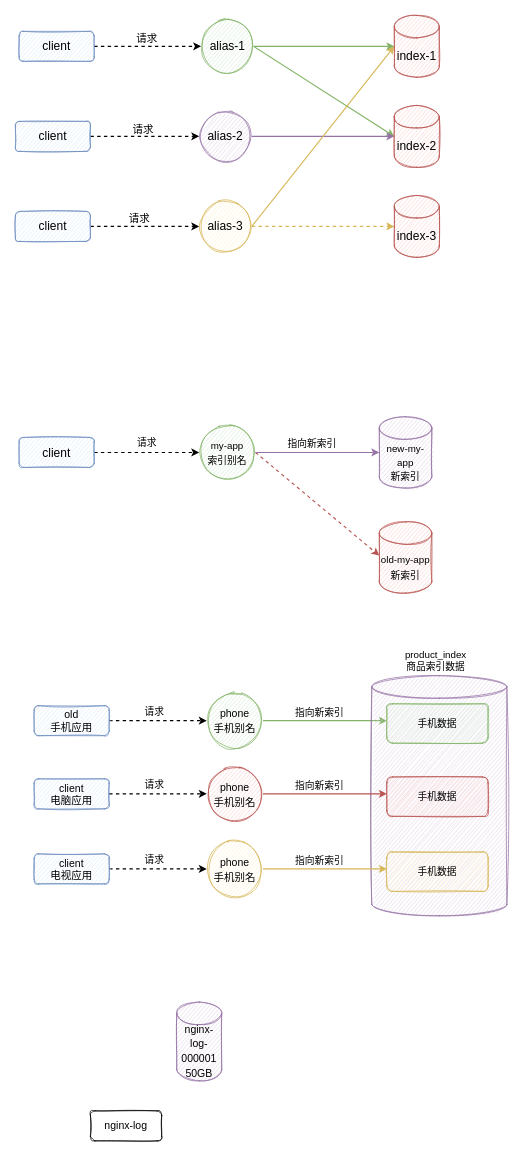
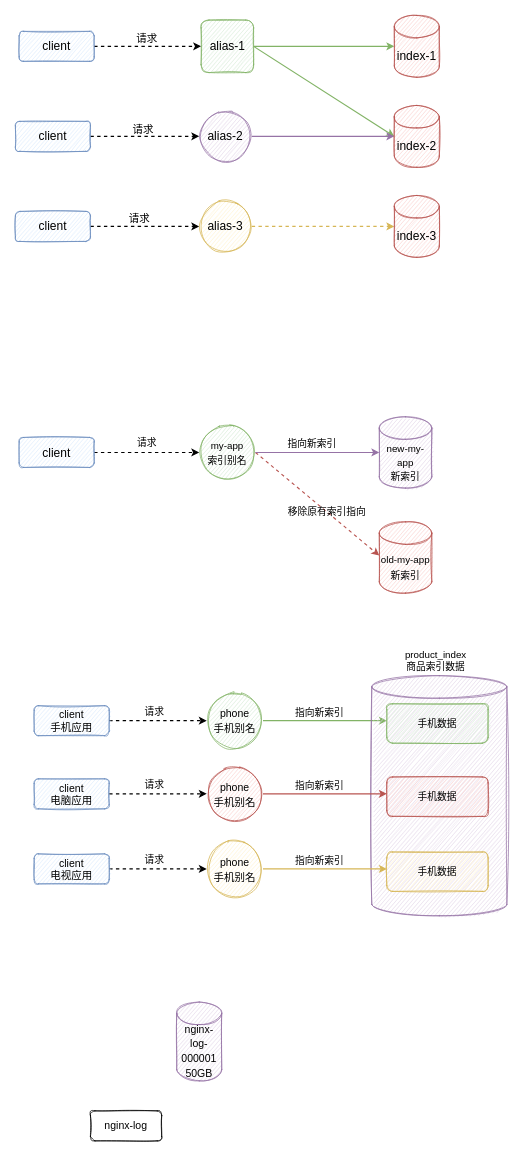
(227, 46) -> (227, 46)
(322, 138) -> none
none -> (327, 510)
(72, 720) -> (72, 720)
